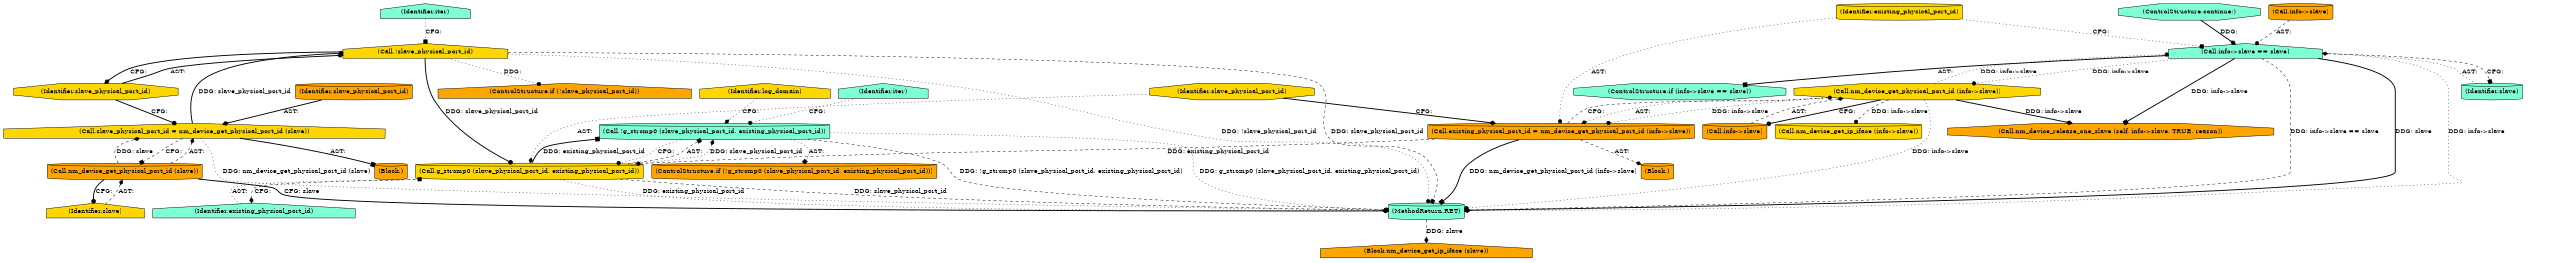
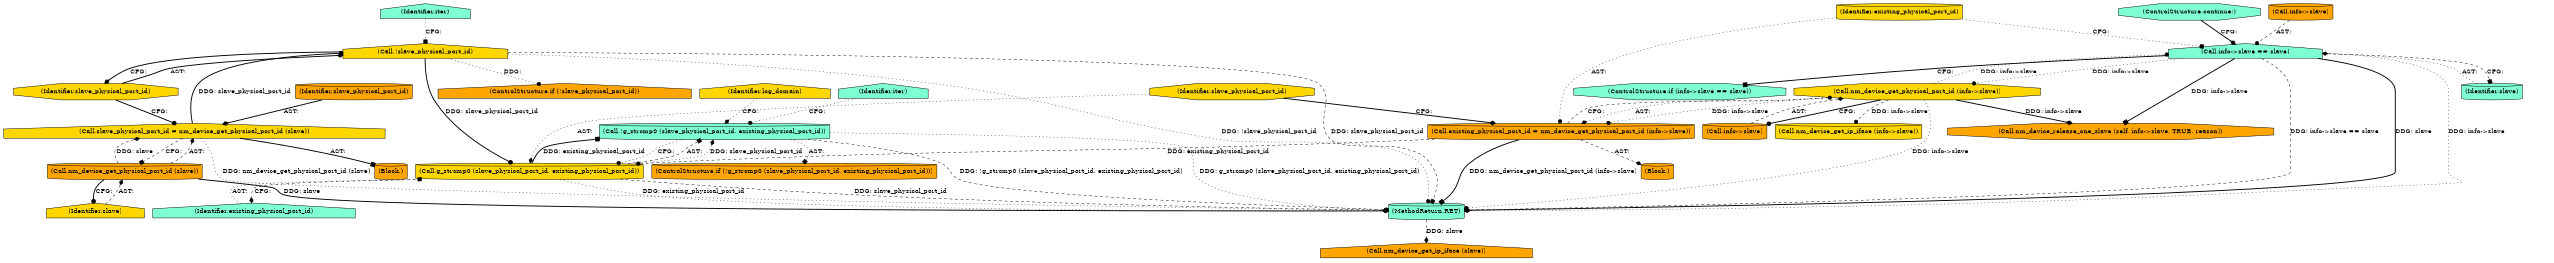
(2230, 32) -> (2230, 32)
(1947, 72) -> (1947, 72)
(302, 191) -> (302, 191)
(1426, 251) -> (1426, 251)
